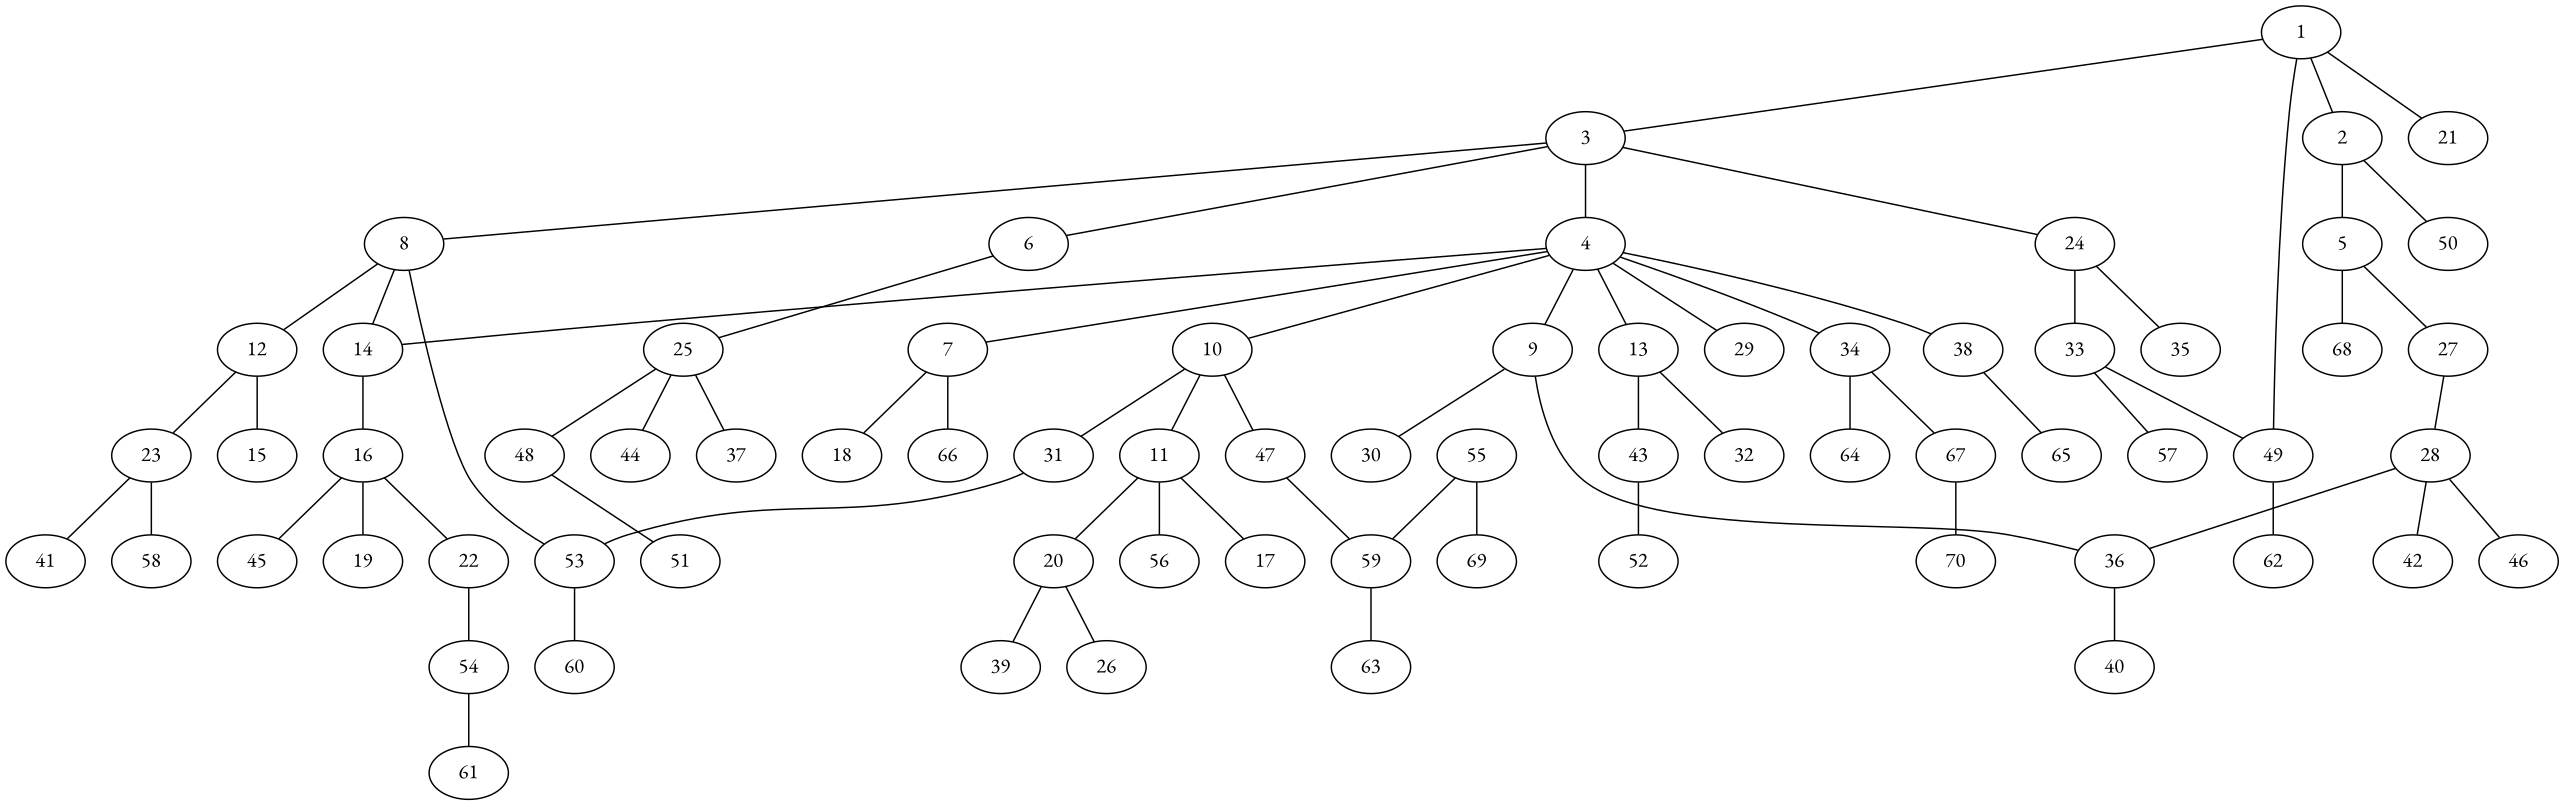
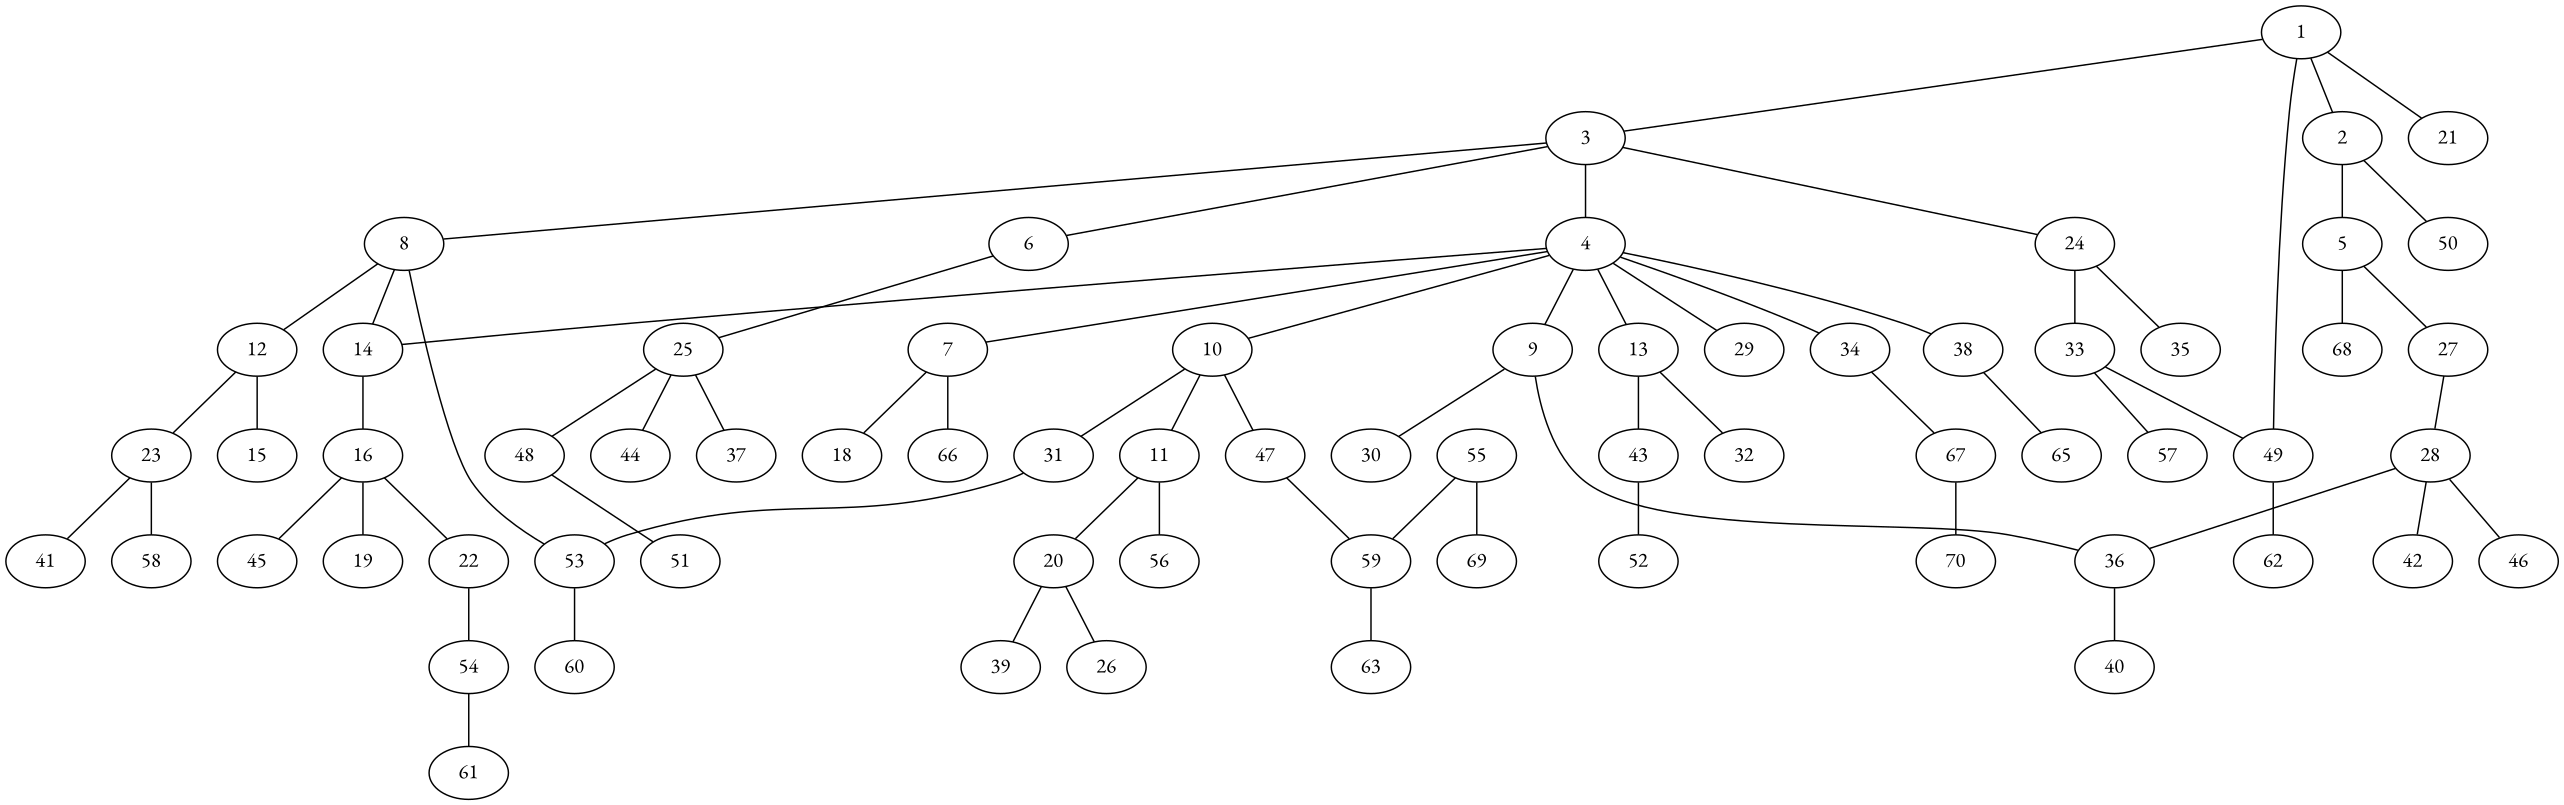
(1850, 456) -> none
(1265, 561) -> none
